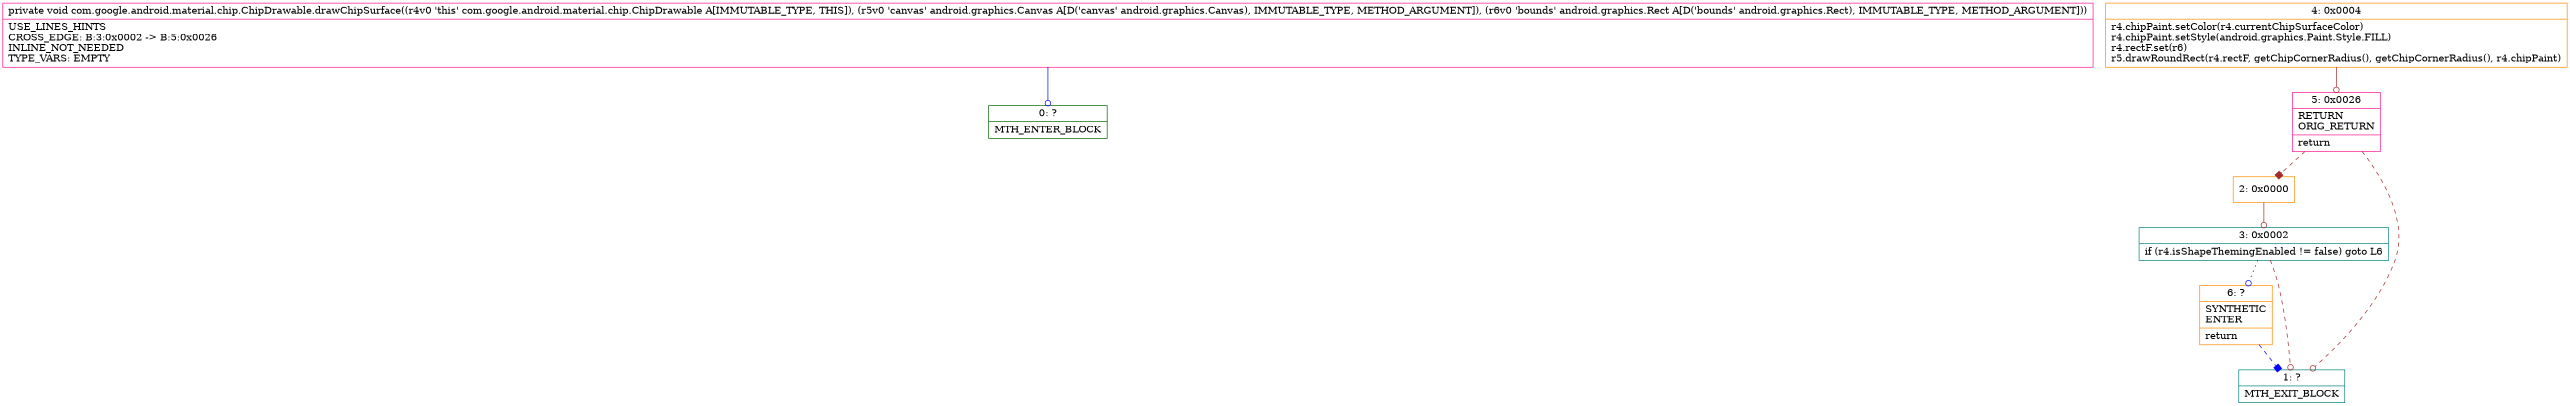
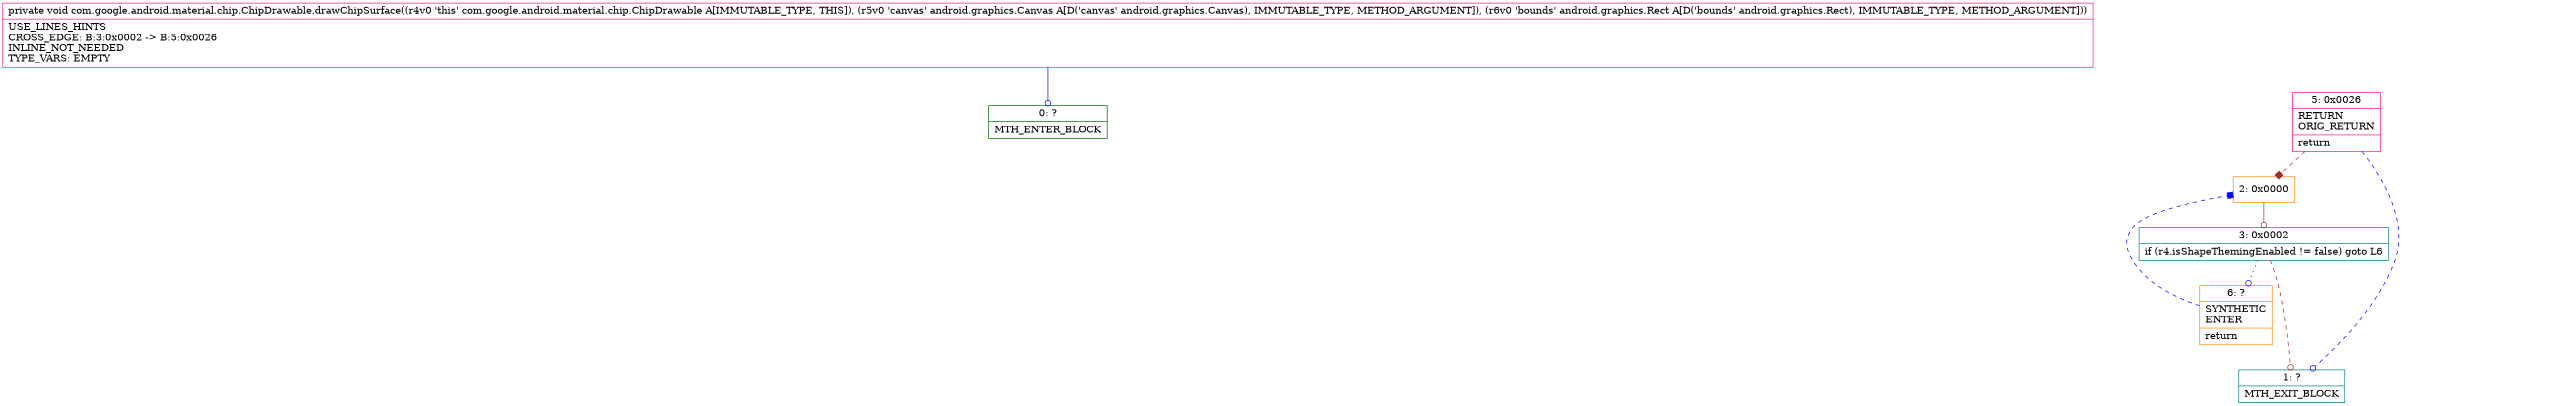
(2336, 35) -> none
(2392, 268) -> (2392, 268)
(2267, 355) -> (2128, 236)
